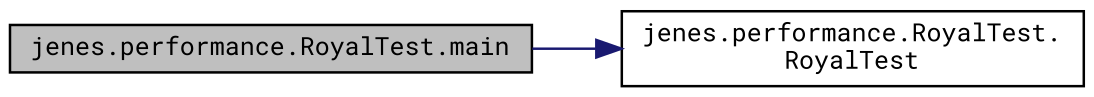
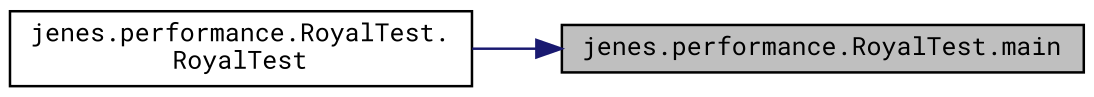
(564, 49) -> (504, 49)
